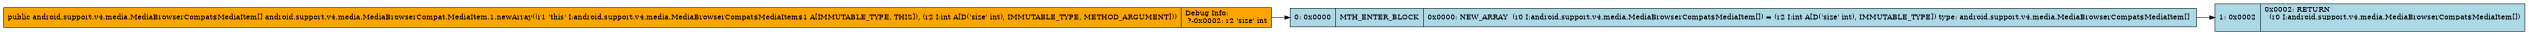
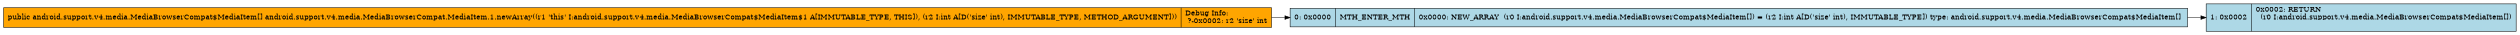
(1380, 17) -> (1375, 17)
